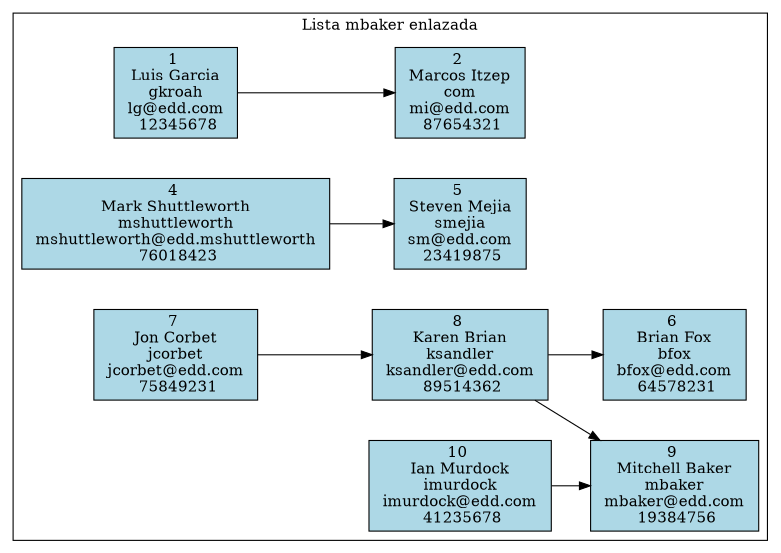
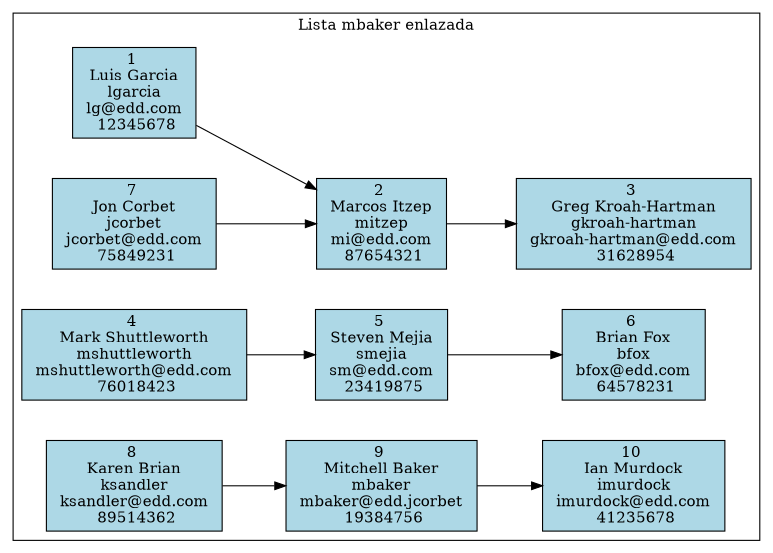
(176, 92) -> (134, 92)
(460, 92) -> (382, 223)
none -> (634, 224)
(176, 240) -> (134, 371)
(309, 355) -> (261, 224)
(570, 355) -> (499, 355)
(565, 486) -> (504, 486)
(675, 502) -> (382, 502)
